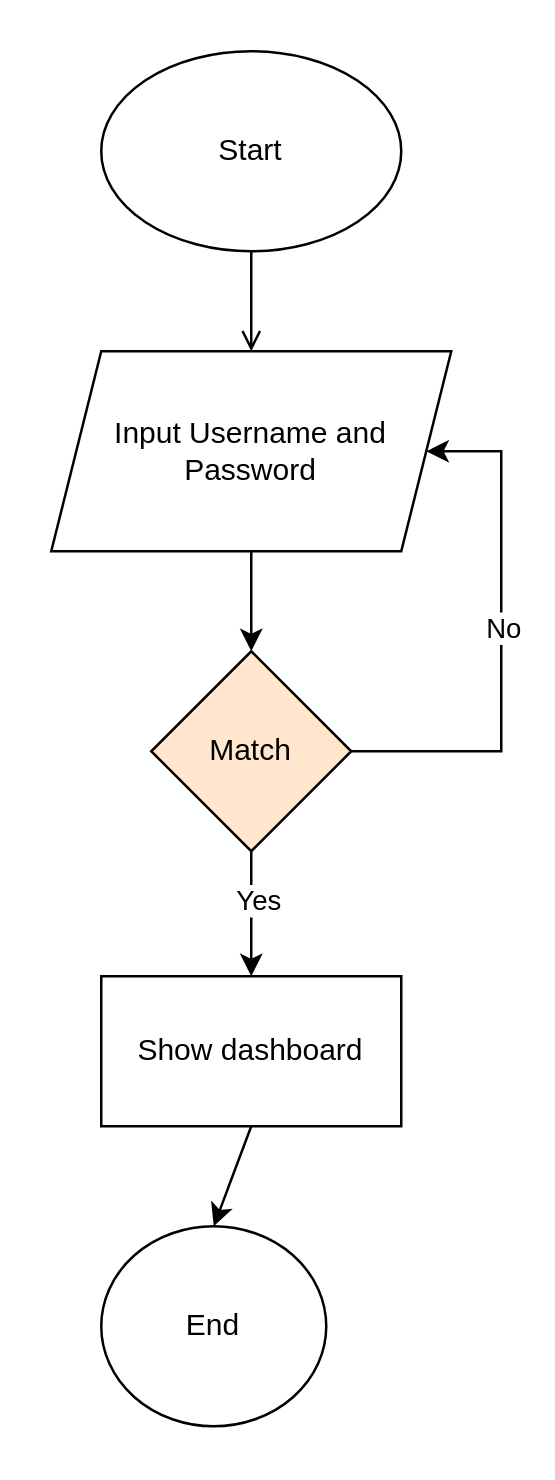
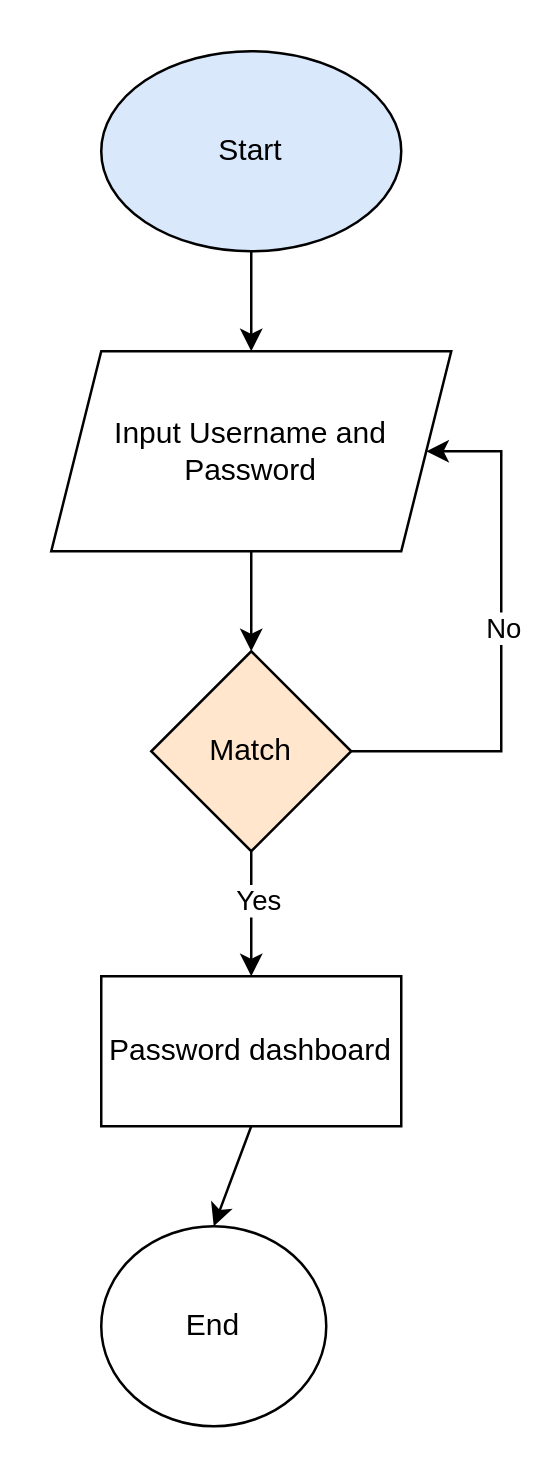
(251, 151) -> (251, 151)
(251, 337) -> (251, 333)
(251, 1051) -> (251, 1051)
